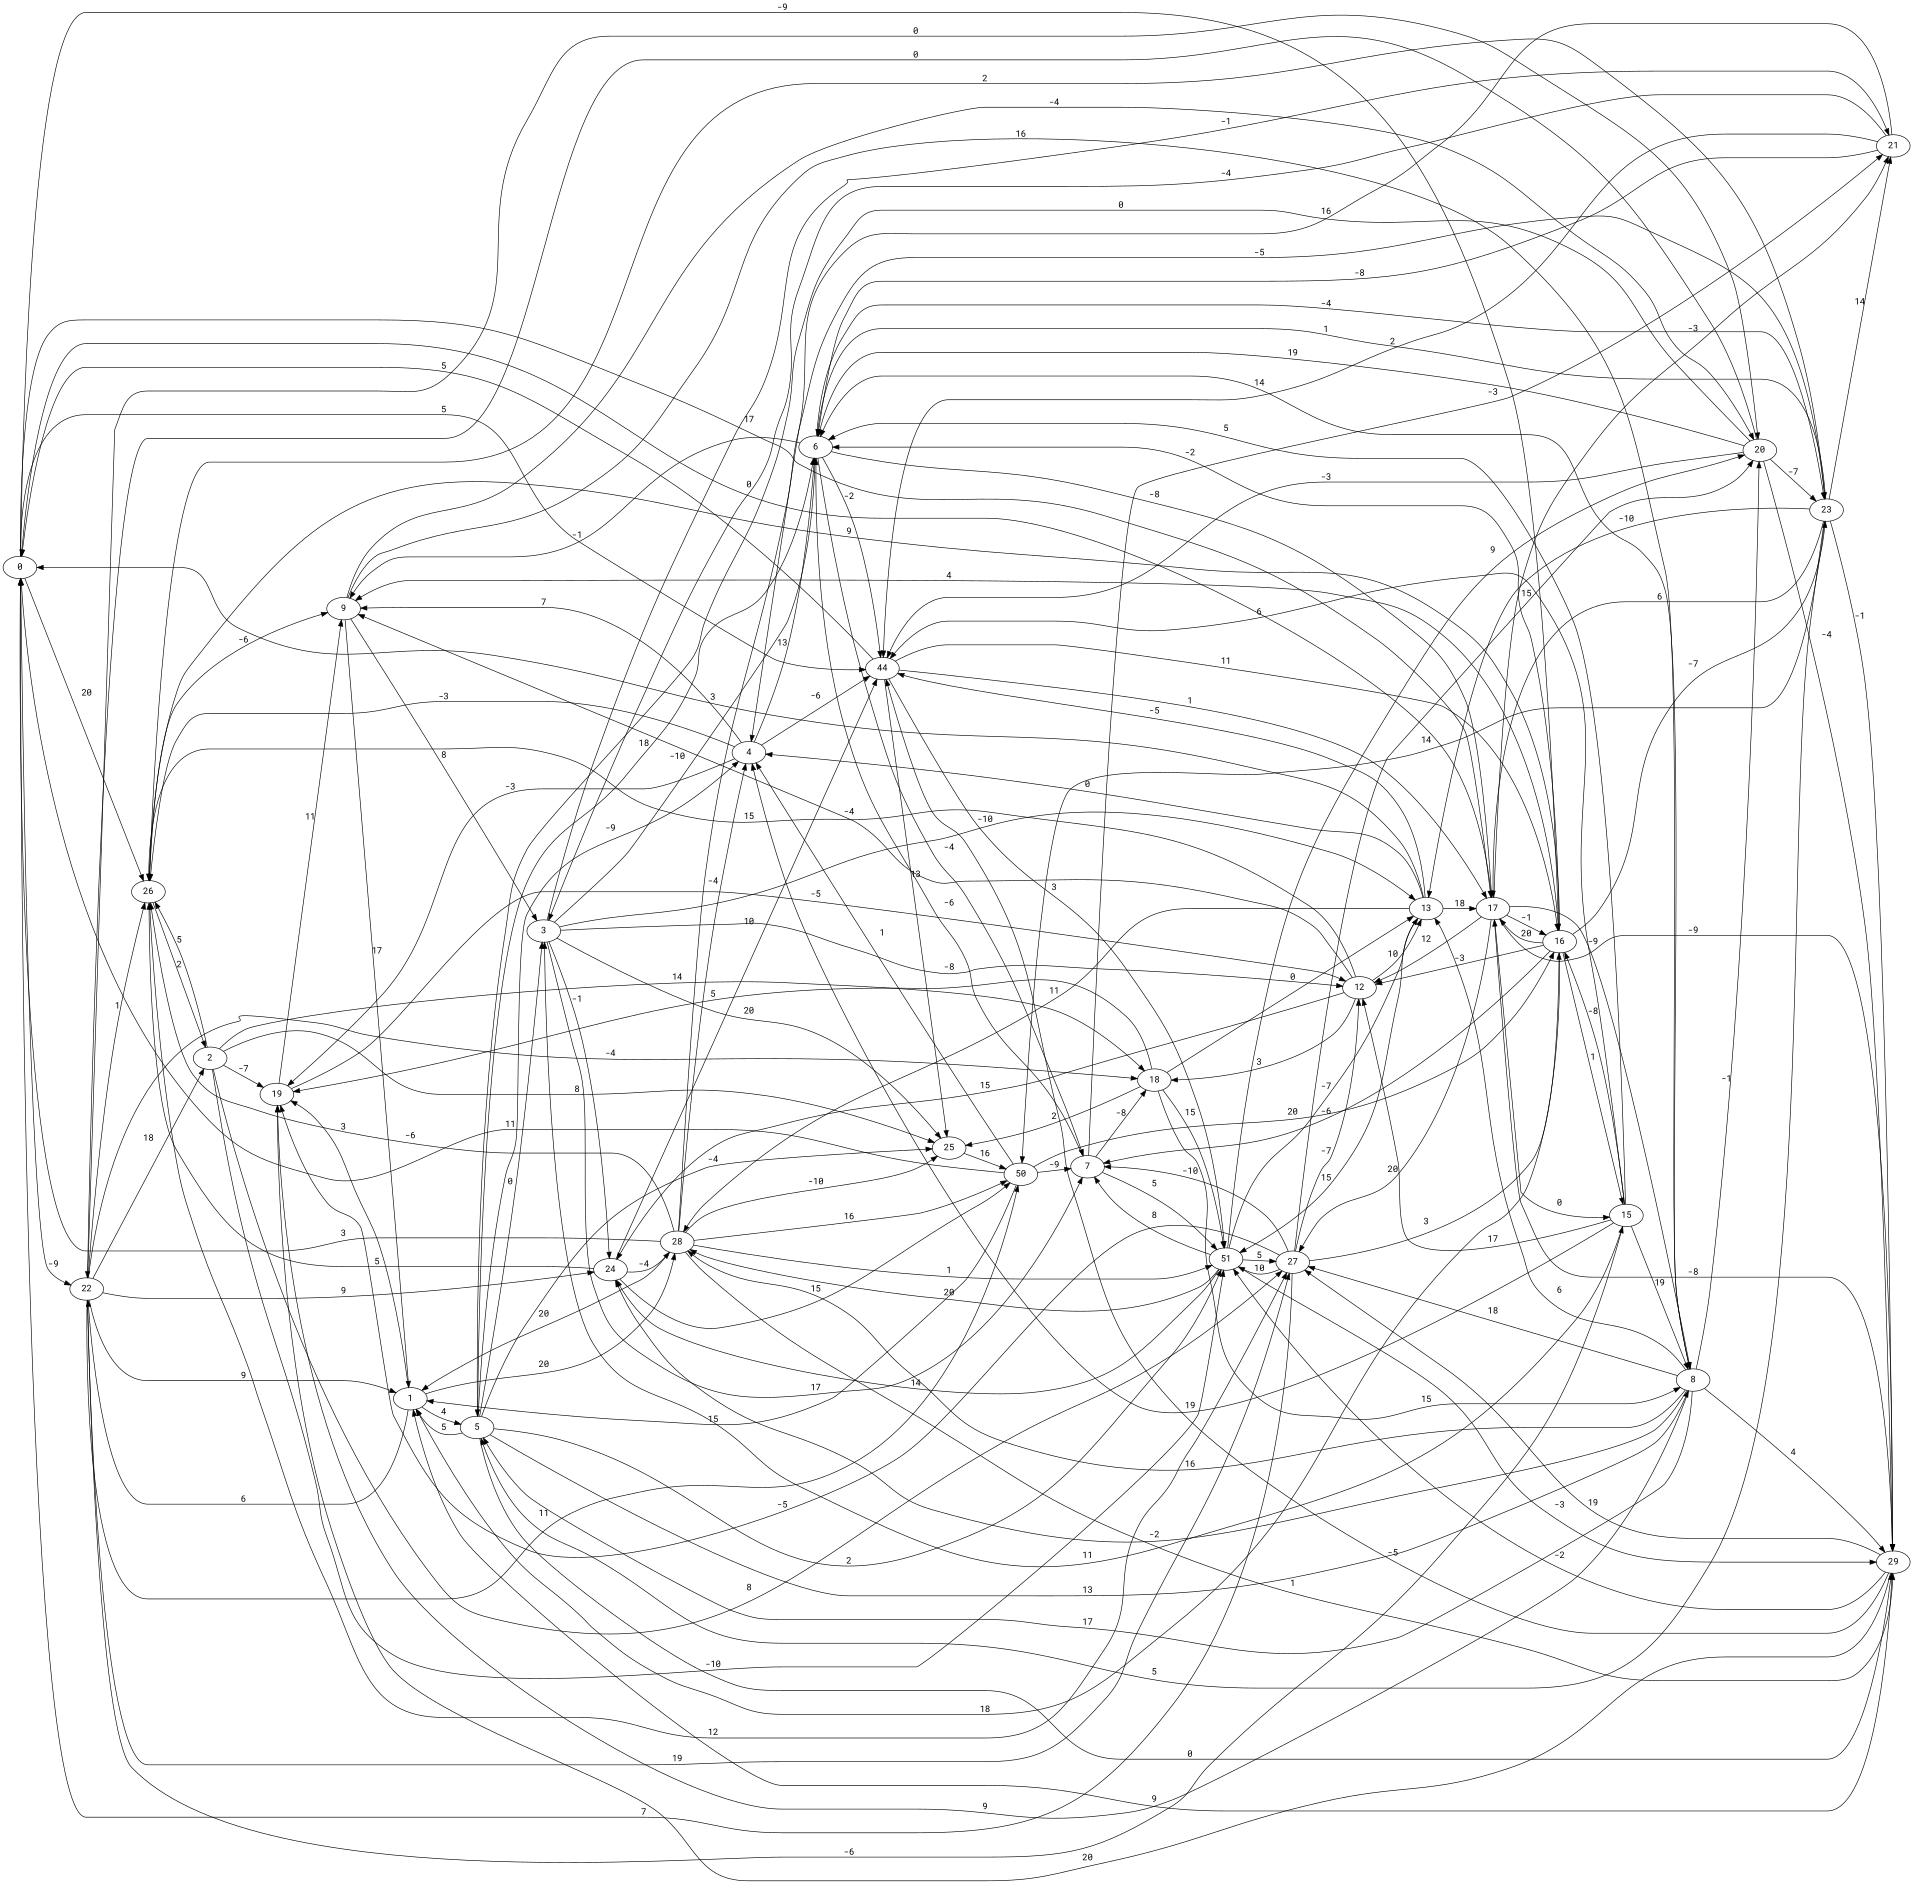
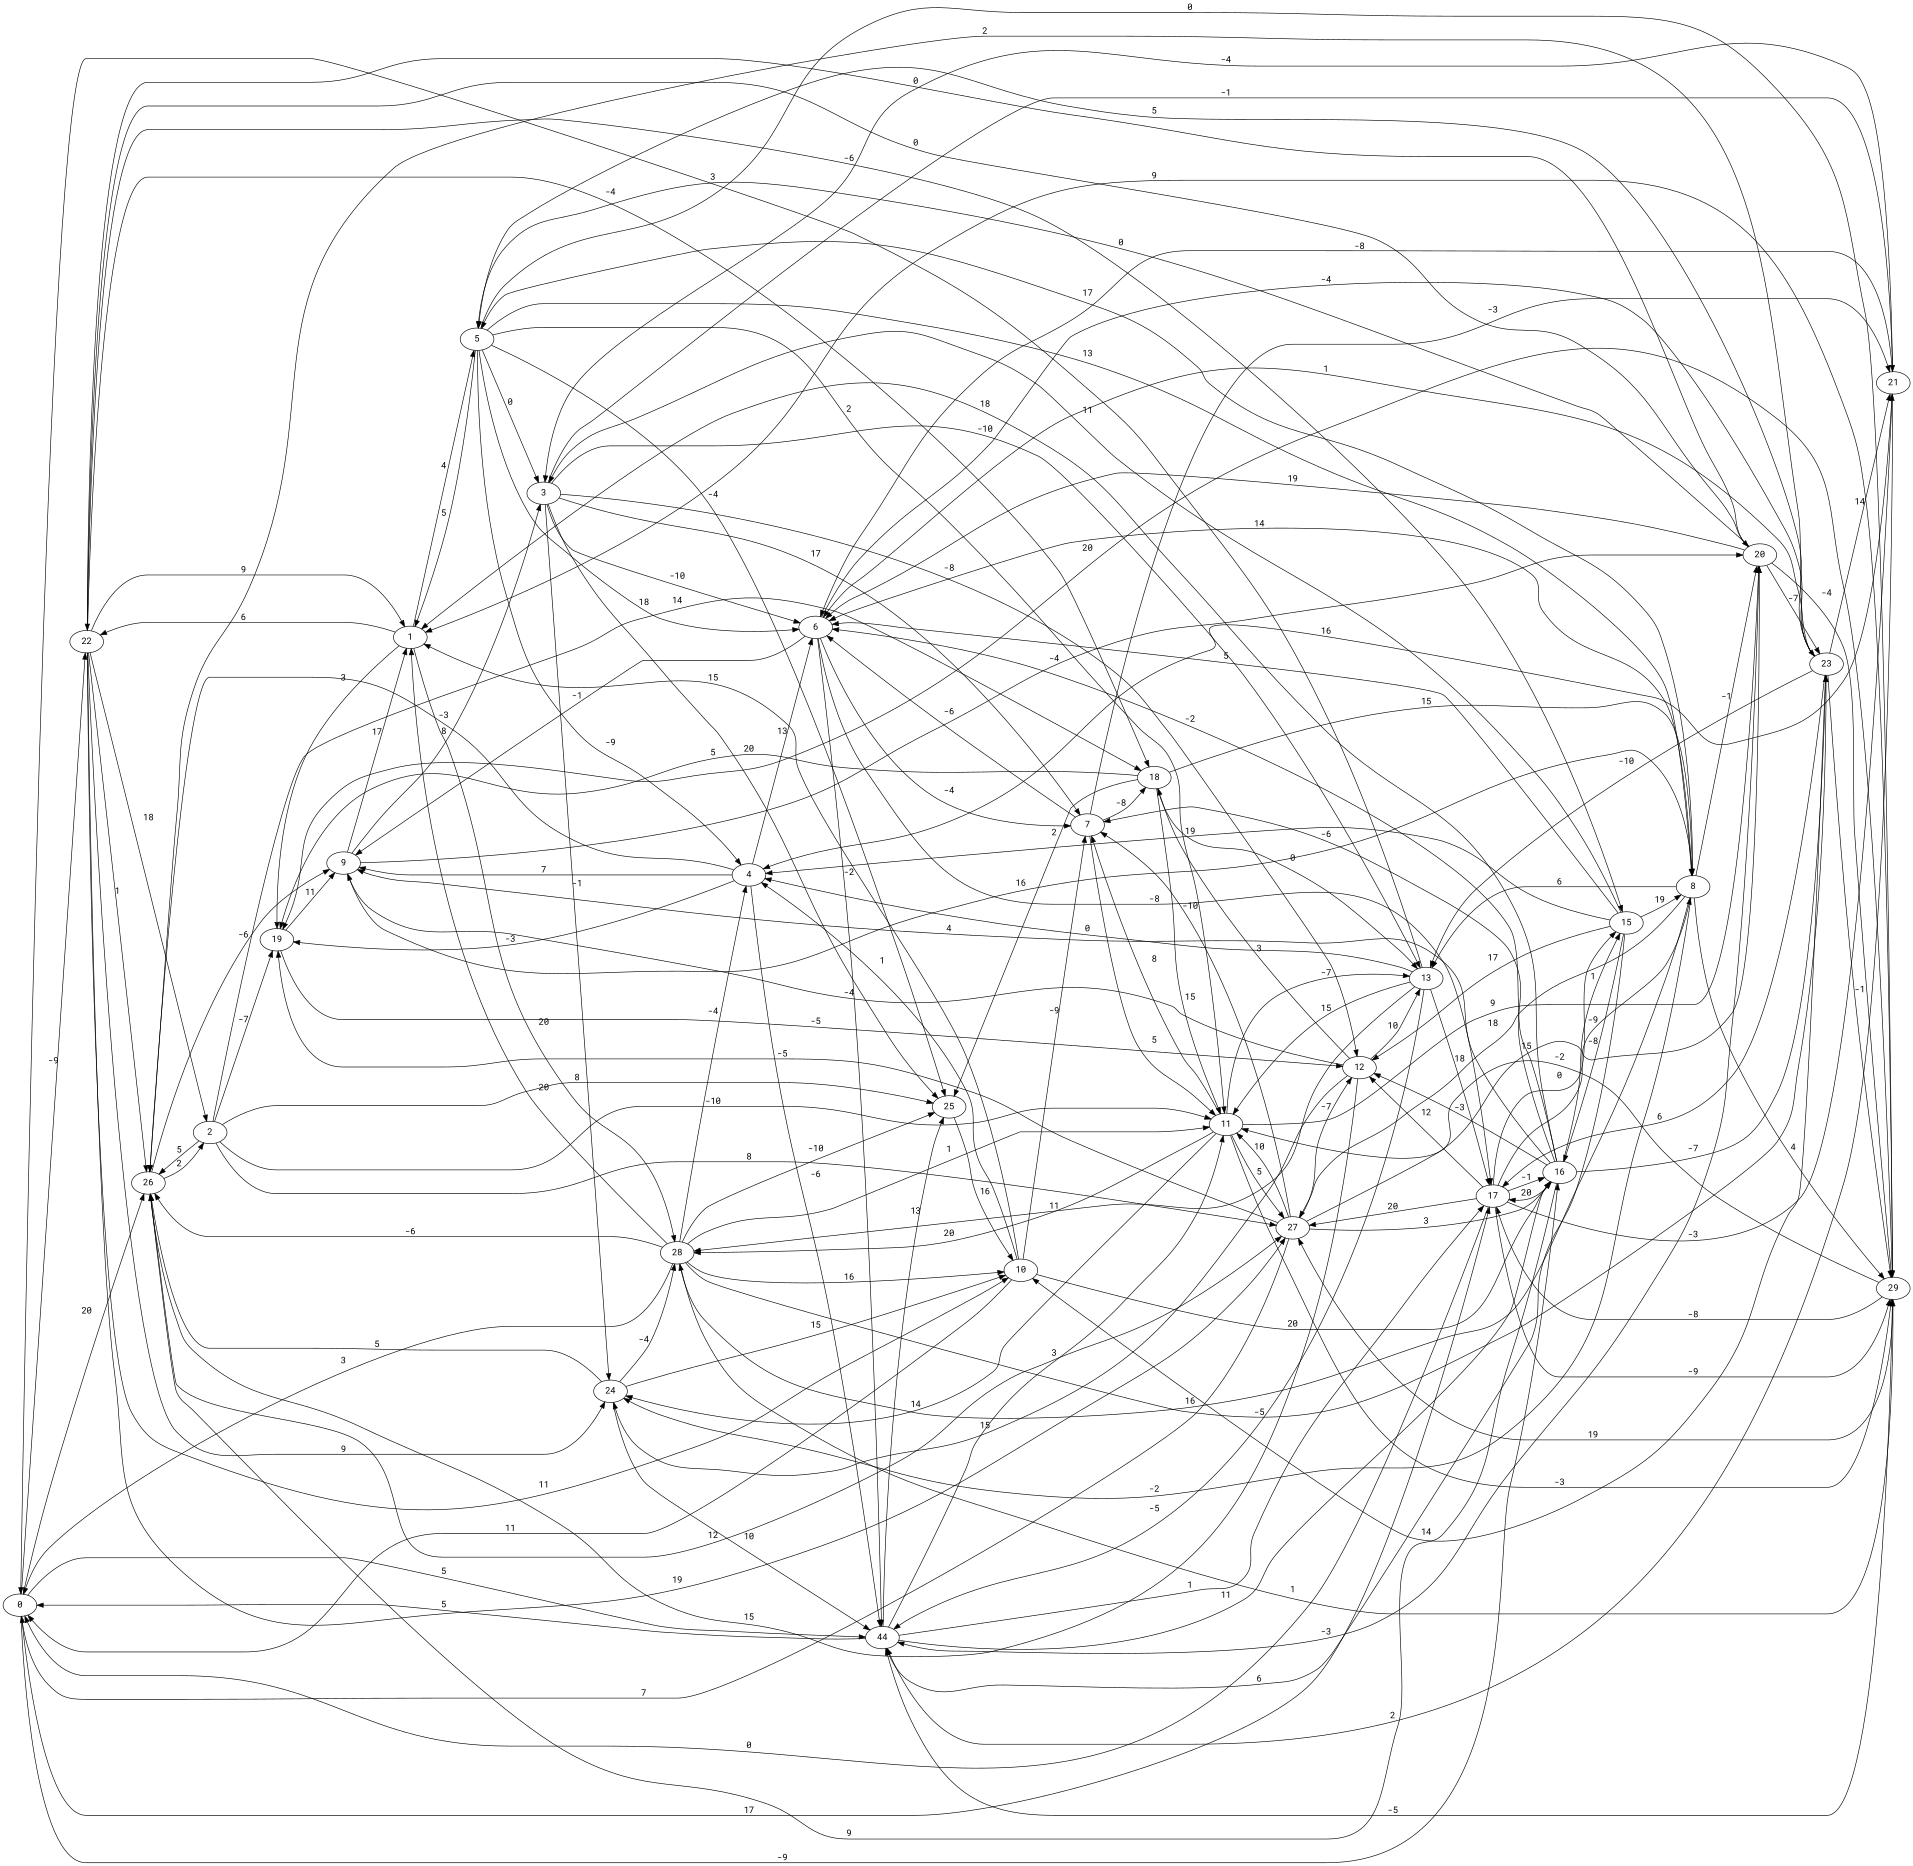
(1021, 1174) -> (1021, 1270)
(1226, 1259) -> (1226, 1124)
(847, 1809) -> none
